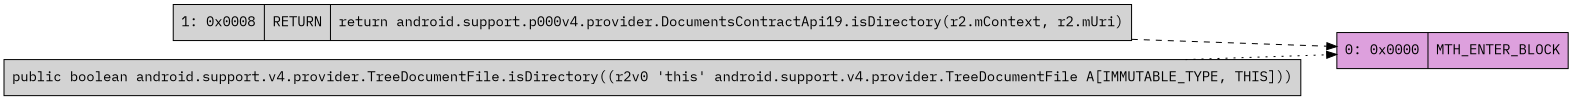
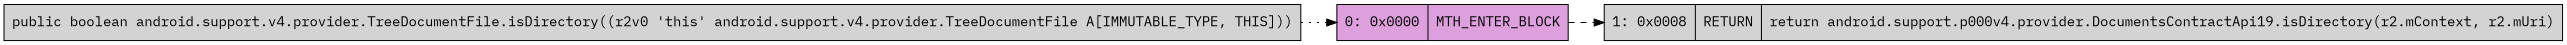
(1229, 43) -> (1581, 23)
